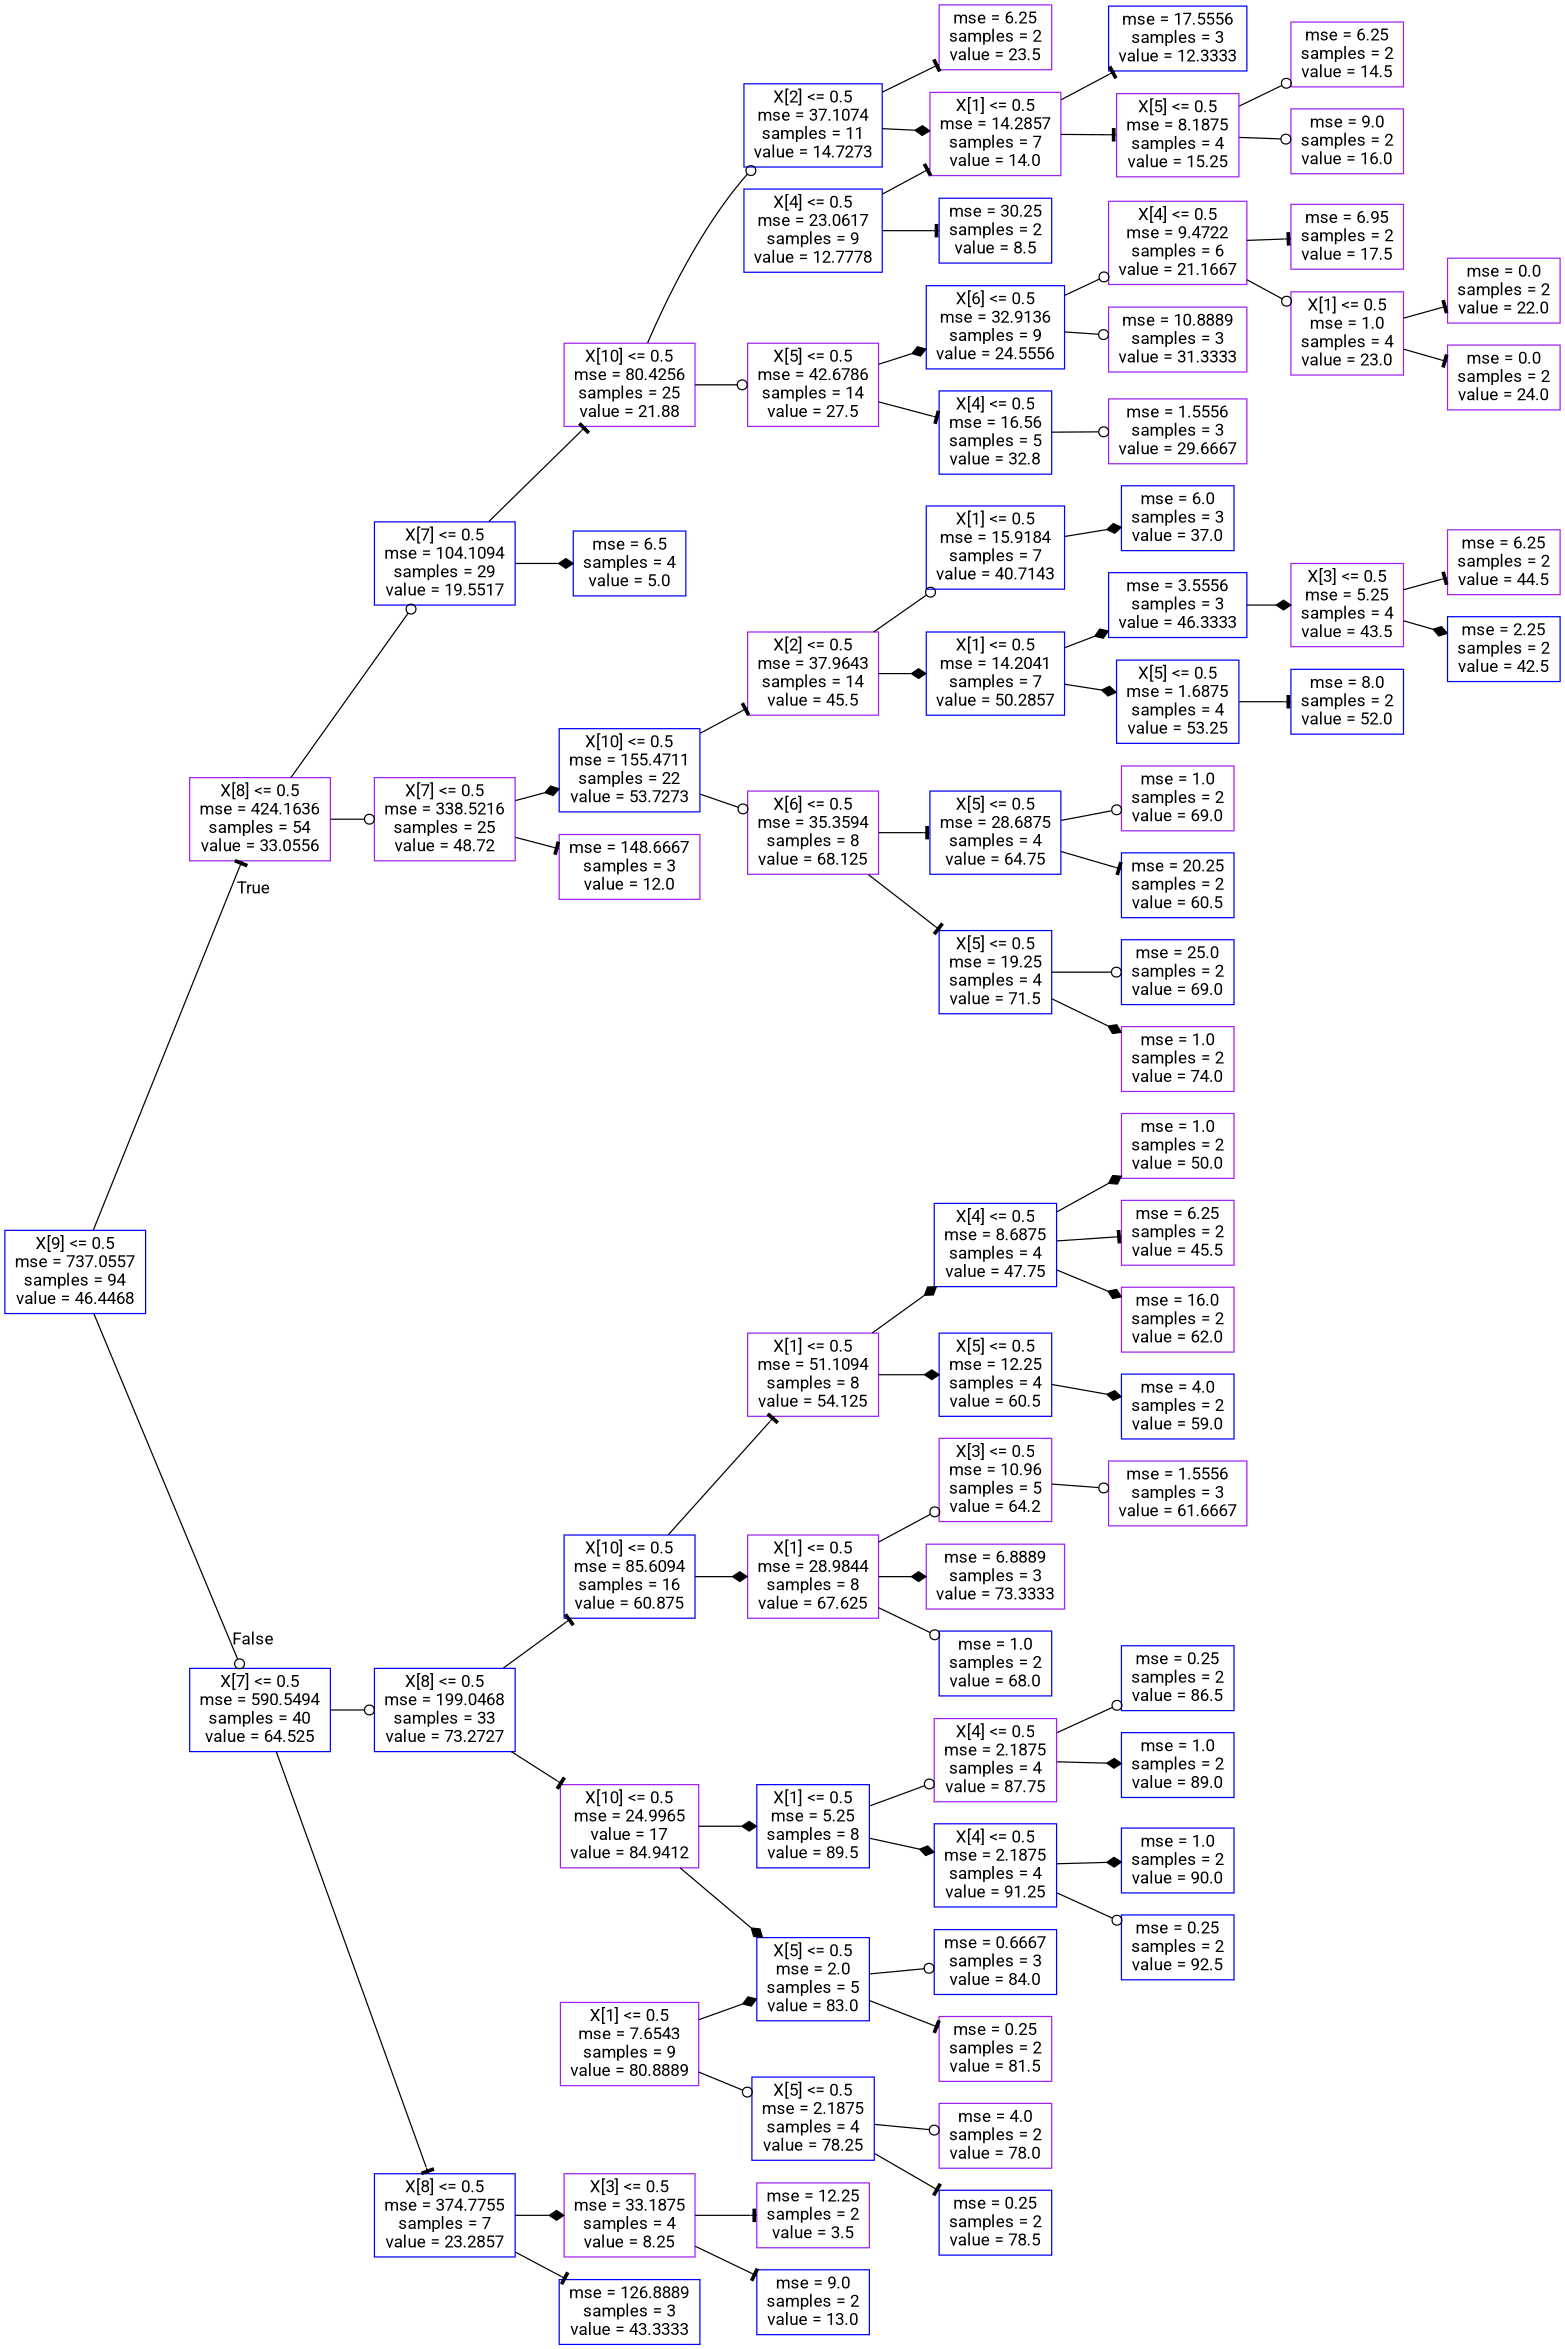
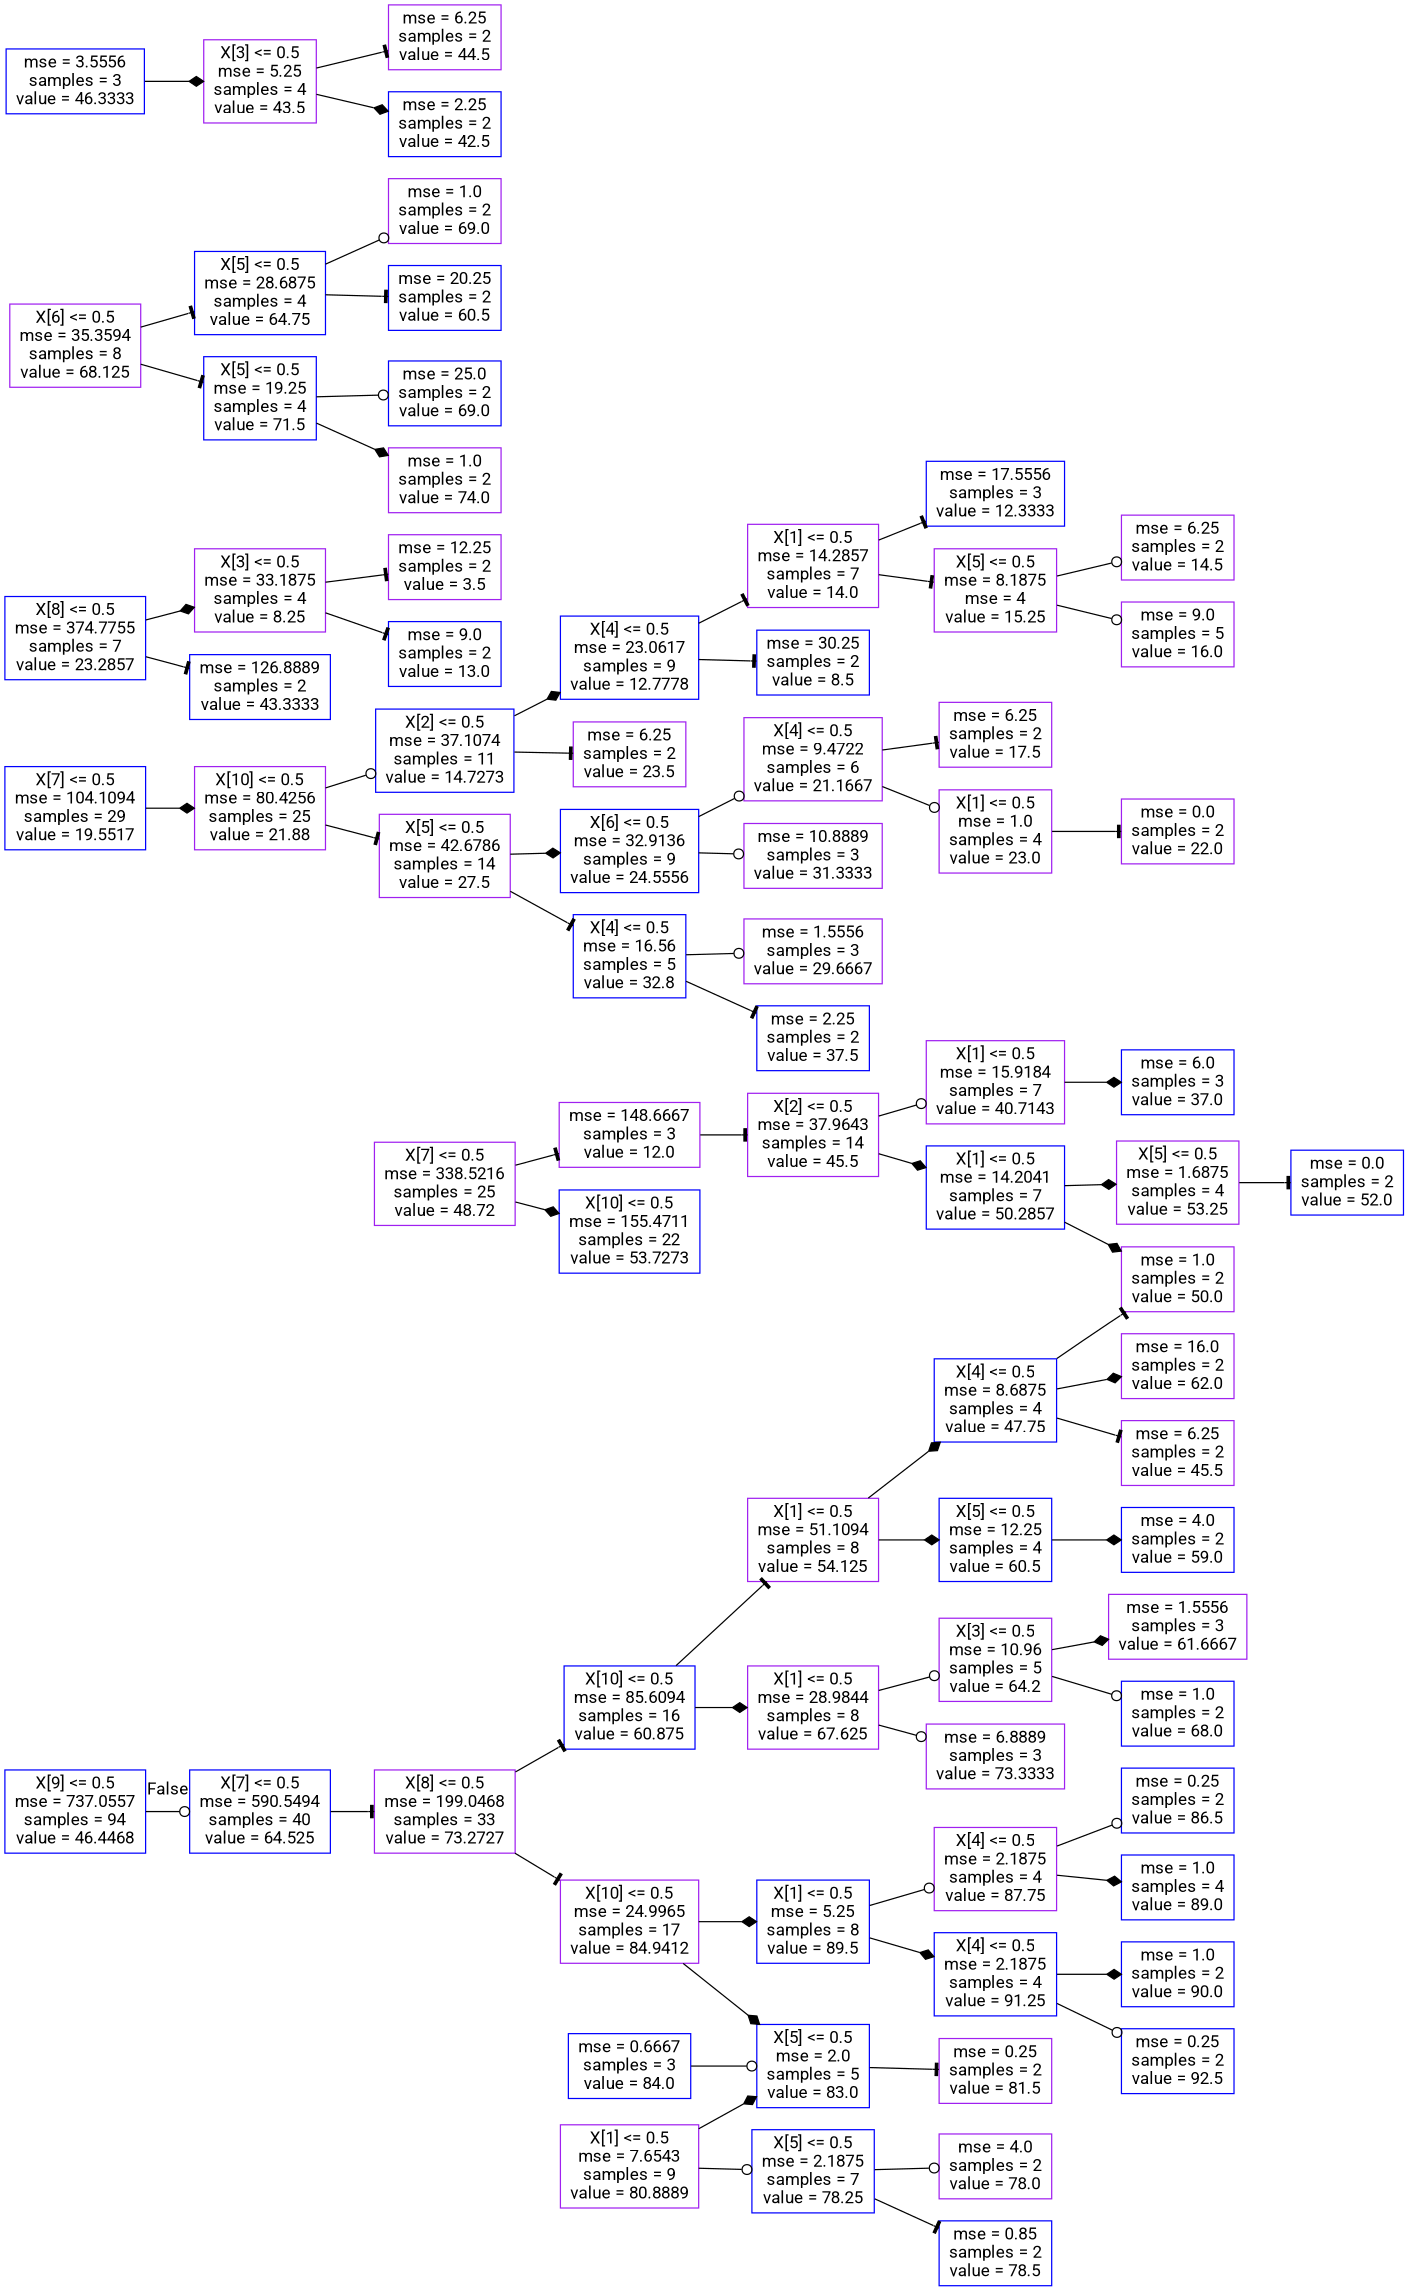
(898, 129) -> (531, 707)
(1178, 135) -> (995, 590)
(1347, 141) -> (1178, 634)
(1347, 237) -> (995, 735)
(1504, 377) -> none
(716, 385) -> (349, 831)
(535, 476) -> (163, 808)
(995, 548) -> (995, 1082)
(630, 563) -> none
(1080, 642) -> (1086, 1233)
(1178, 702) -> (1178, 1183)
(1347, 702) -> (1347, 1183)
(721, 722) -> (721, 1135)
(719, 801) -> none
(260, 819) -> none
none -> (813, 1038)
(1083, 1198) -> (1089, 1337)
(1075, 1486) -> (1073, 1646)
(895, 1577) -> (898, 1730)
(904, 1620) -> (1082, 1685)
(348, 1710) -> (349, 1812)
(445, 1710) -> (445, 1812)
(1178, 1765) -> (1178, 1887)
(630, 1826) -> (630, 1922)
(351, 1959) -> none
(897, 1971) -> (719, 2066)
(813, 2119) -> (813, 2171)
(995, 2223) -> (995, 2253)
(630, 2312) -> (260, 687)
